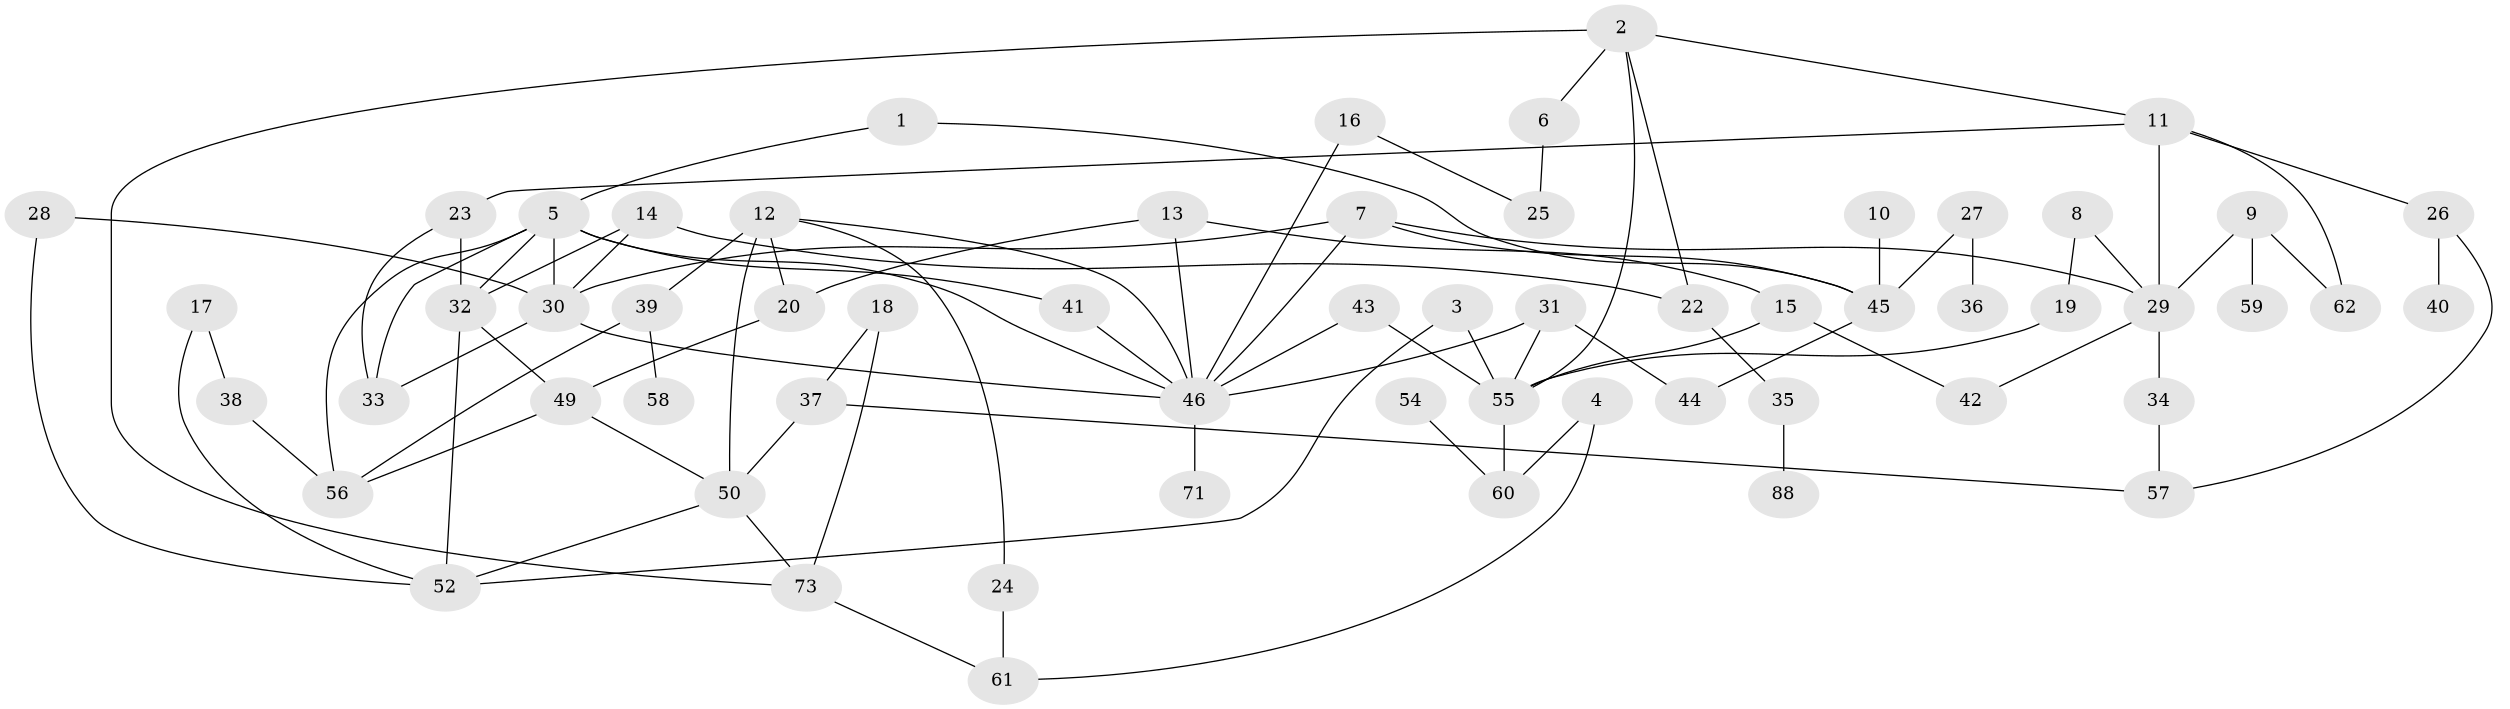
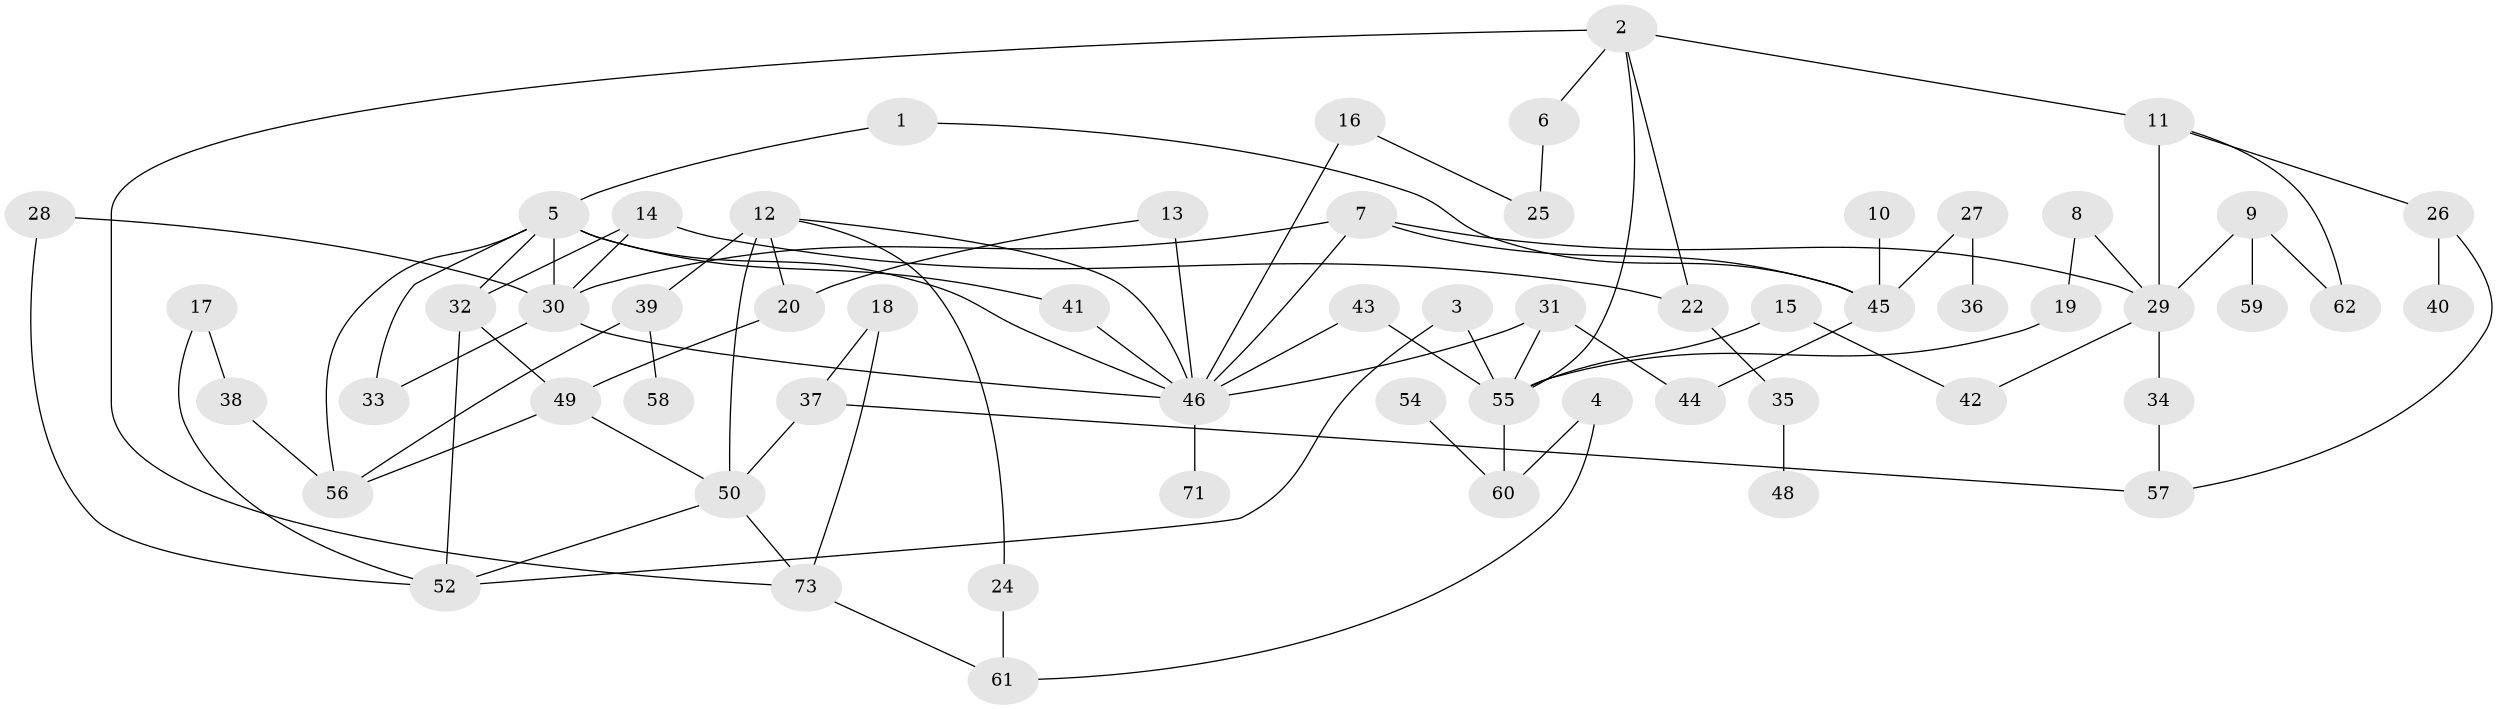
(461, 215) -> none
(1457, 249) -> none
(1784, 494) -> (1784, 494)
